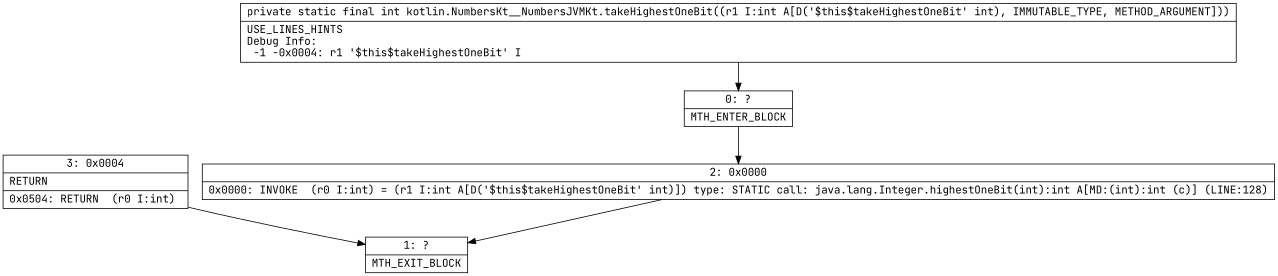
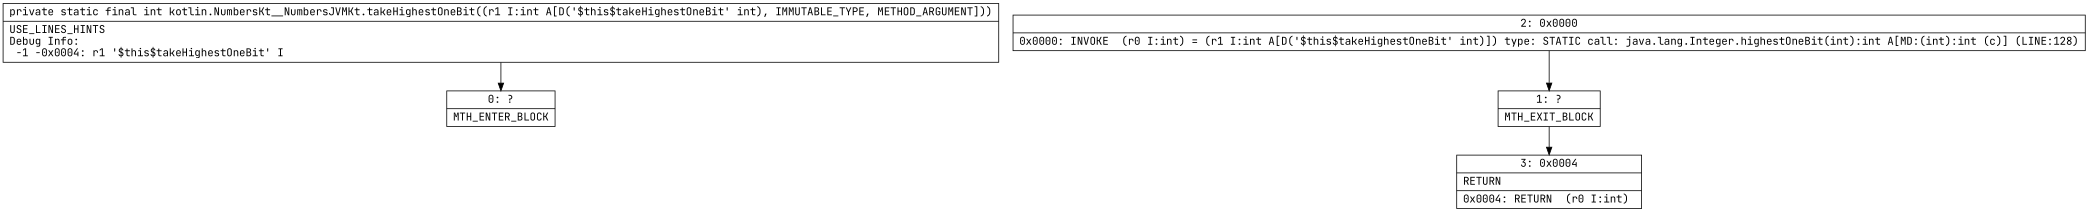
(738, 141) -> none
(96, 199) -> (1549, 199)
(273, 226) -> (1549, 137)
